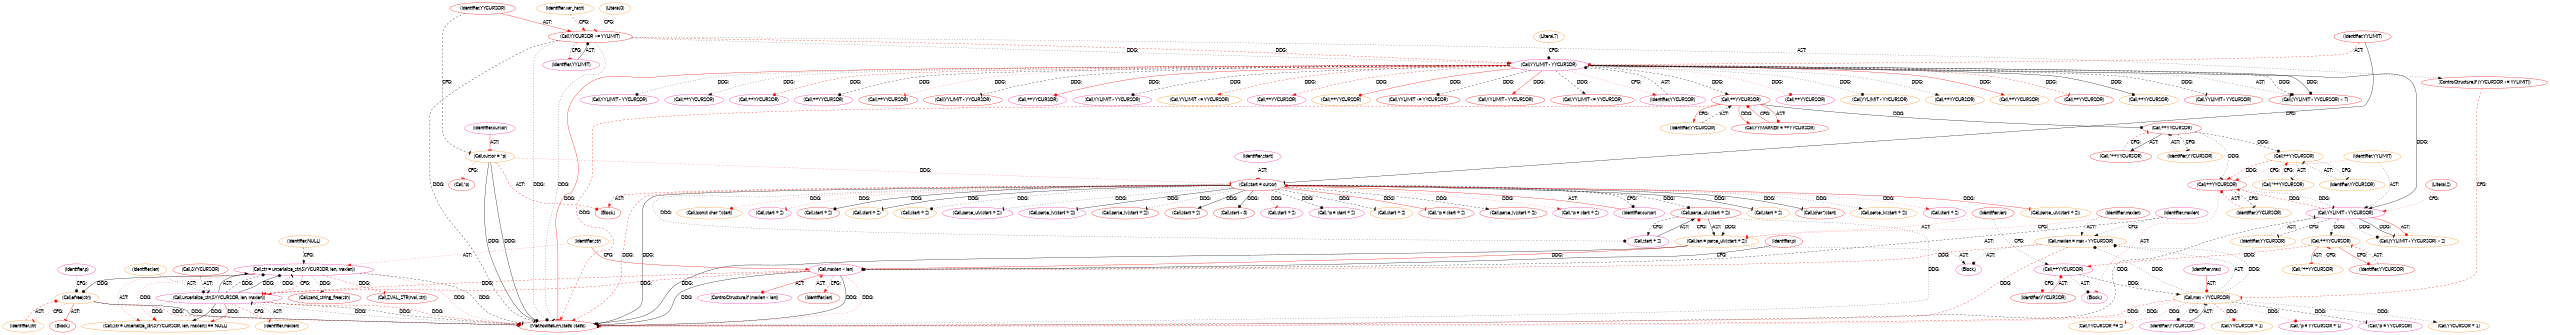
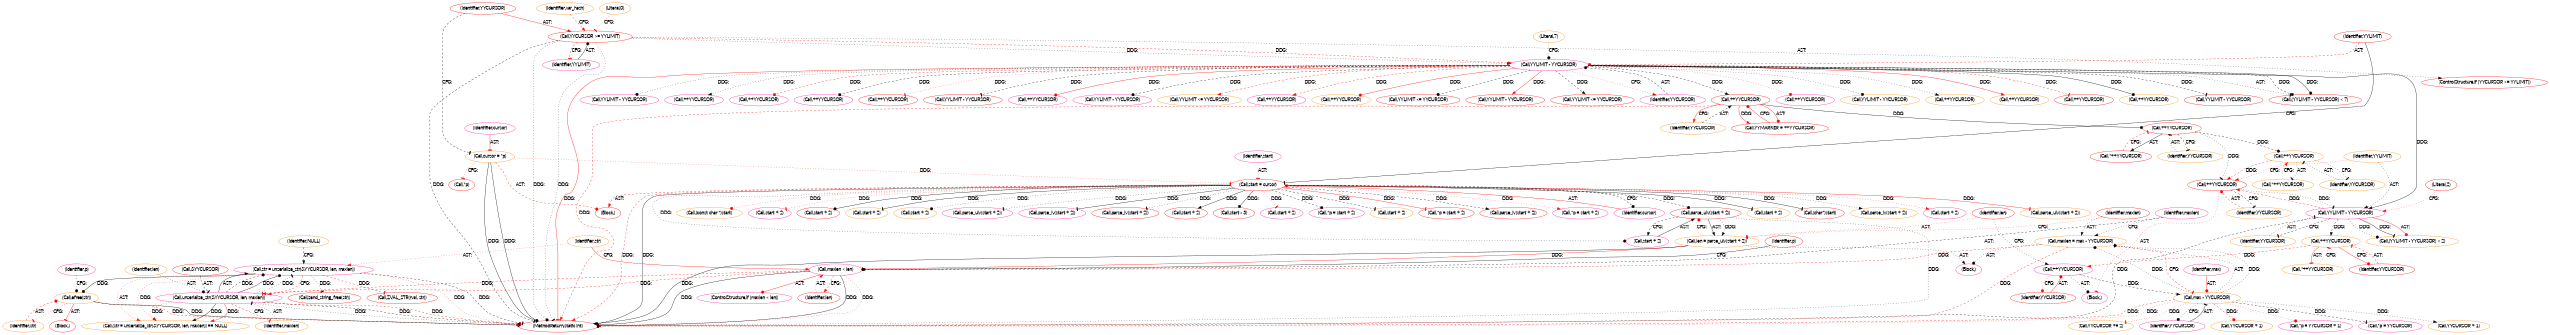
(2452, 283) -> (2166, 261)
(558, 326) -> (558, 326)
